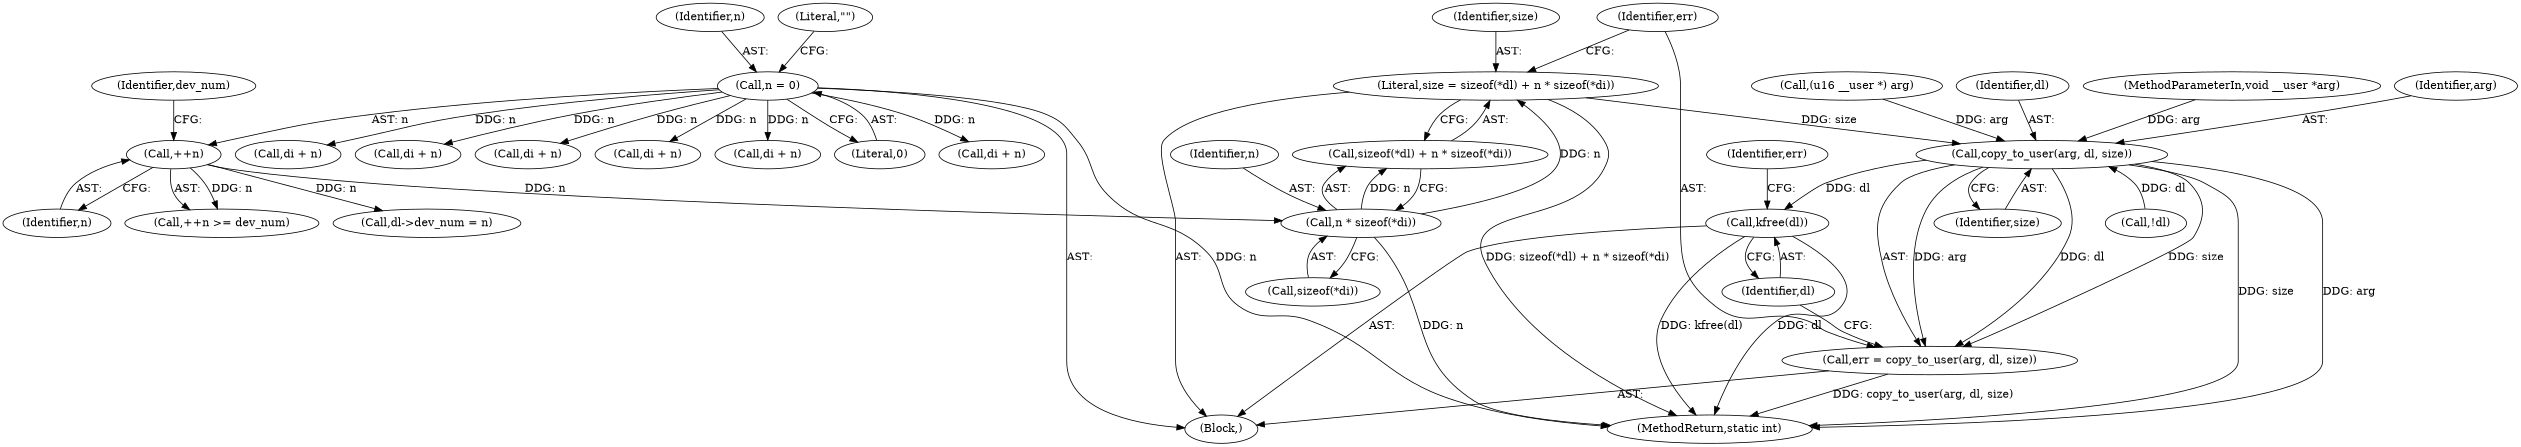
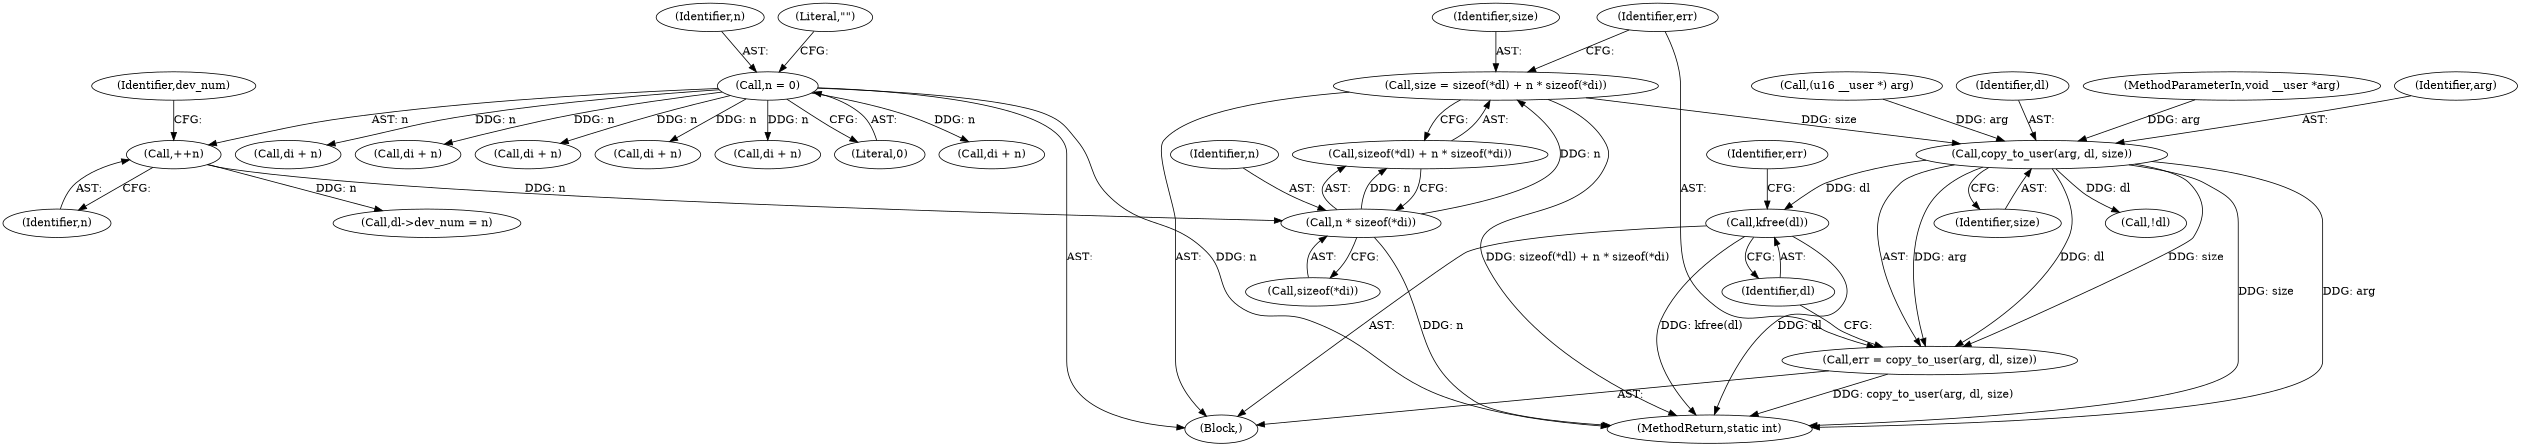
(1496, 86) -> (1496, 86)
(2136, 185) -> (2082, 192)
(222, 223) -> none
